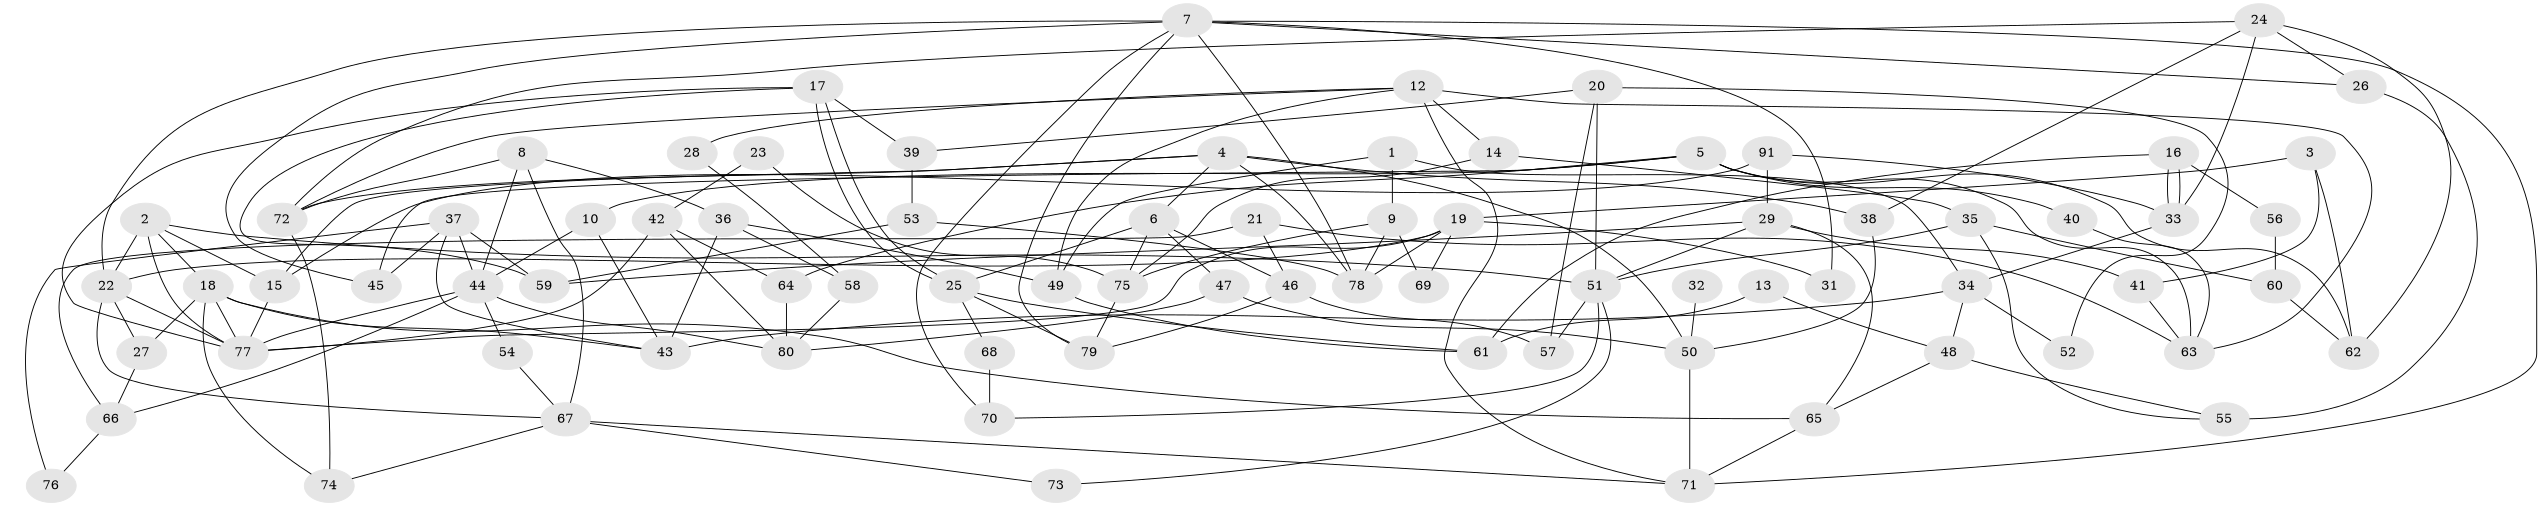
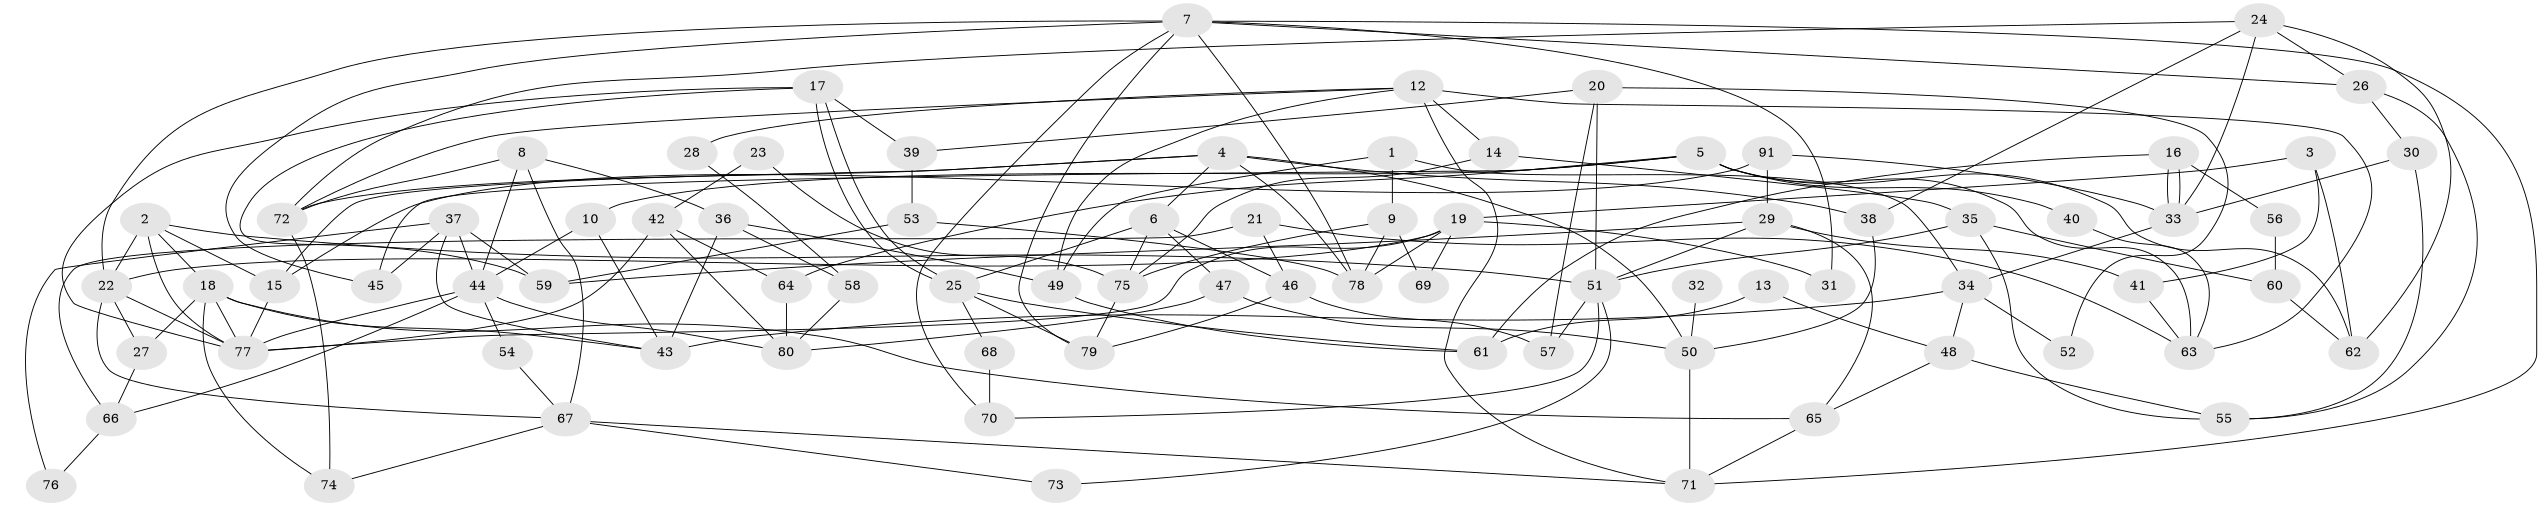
none -> (2412, 153)
